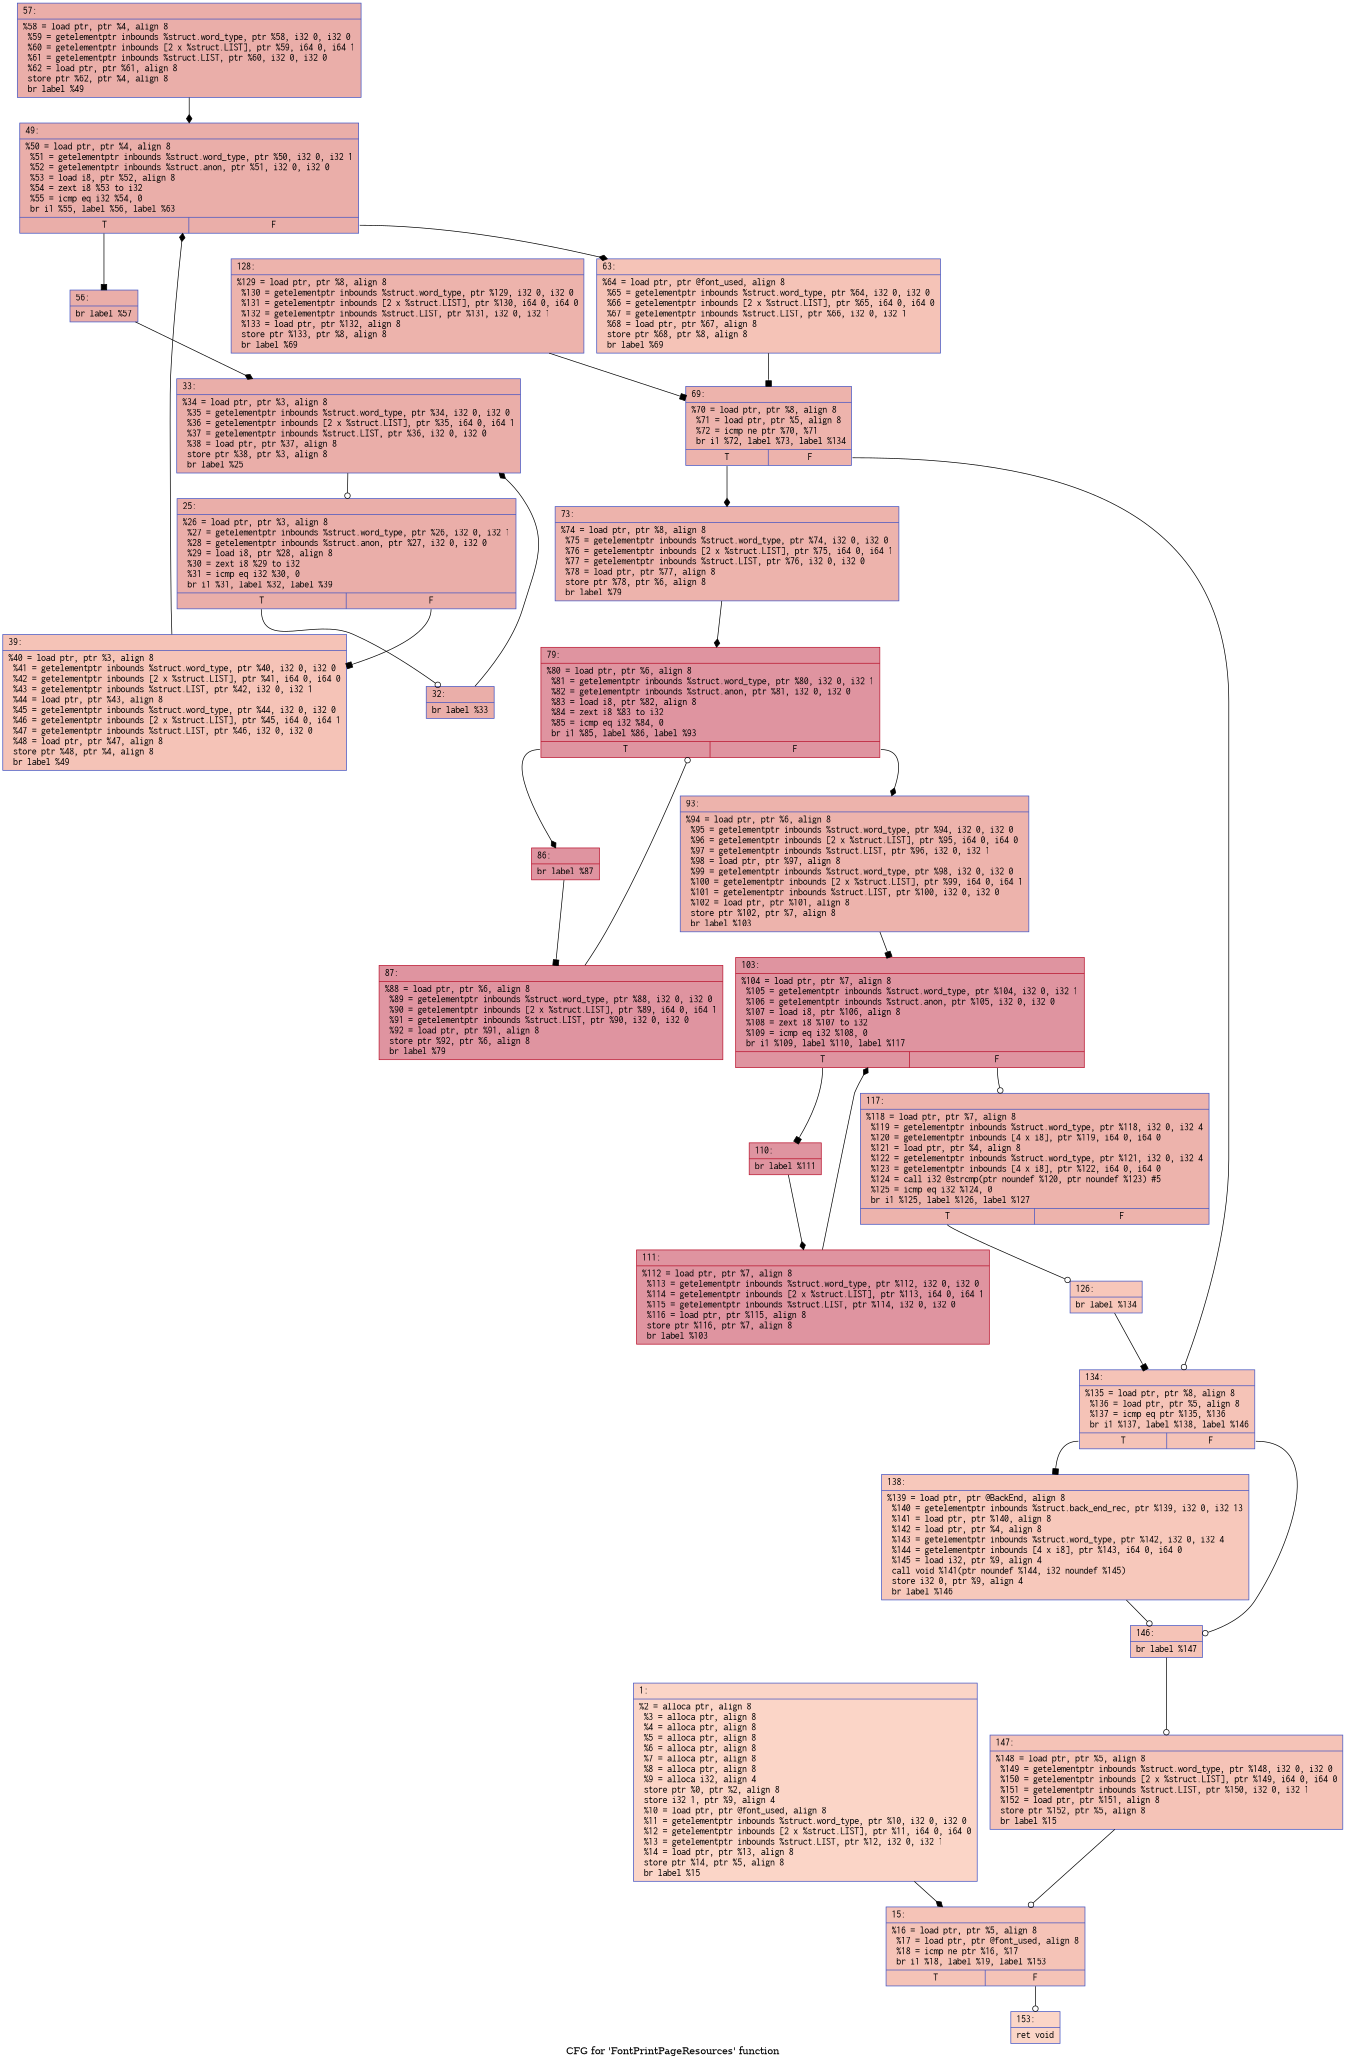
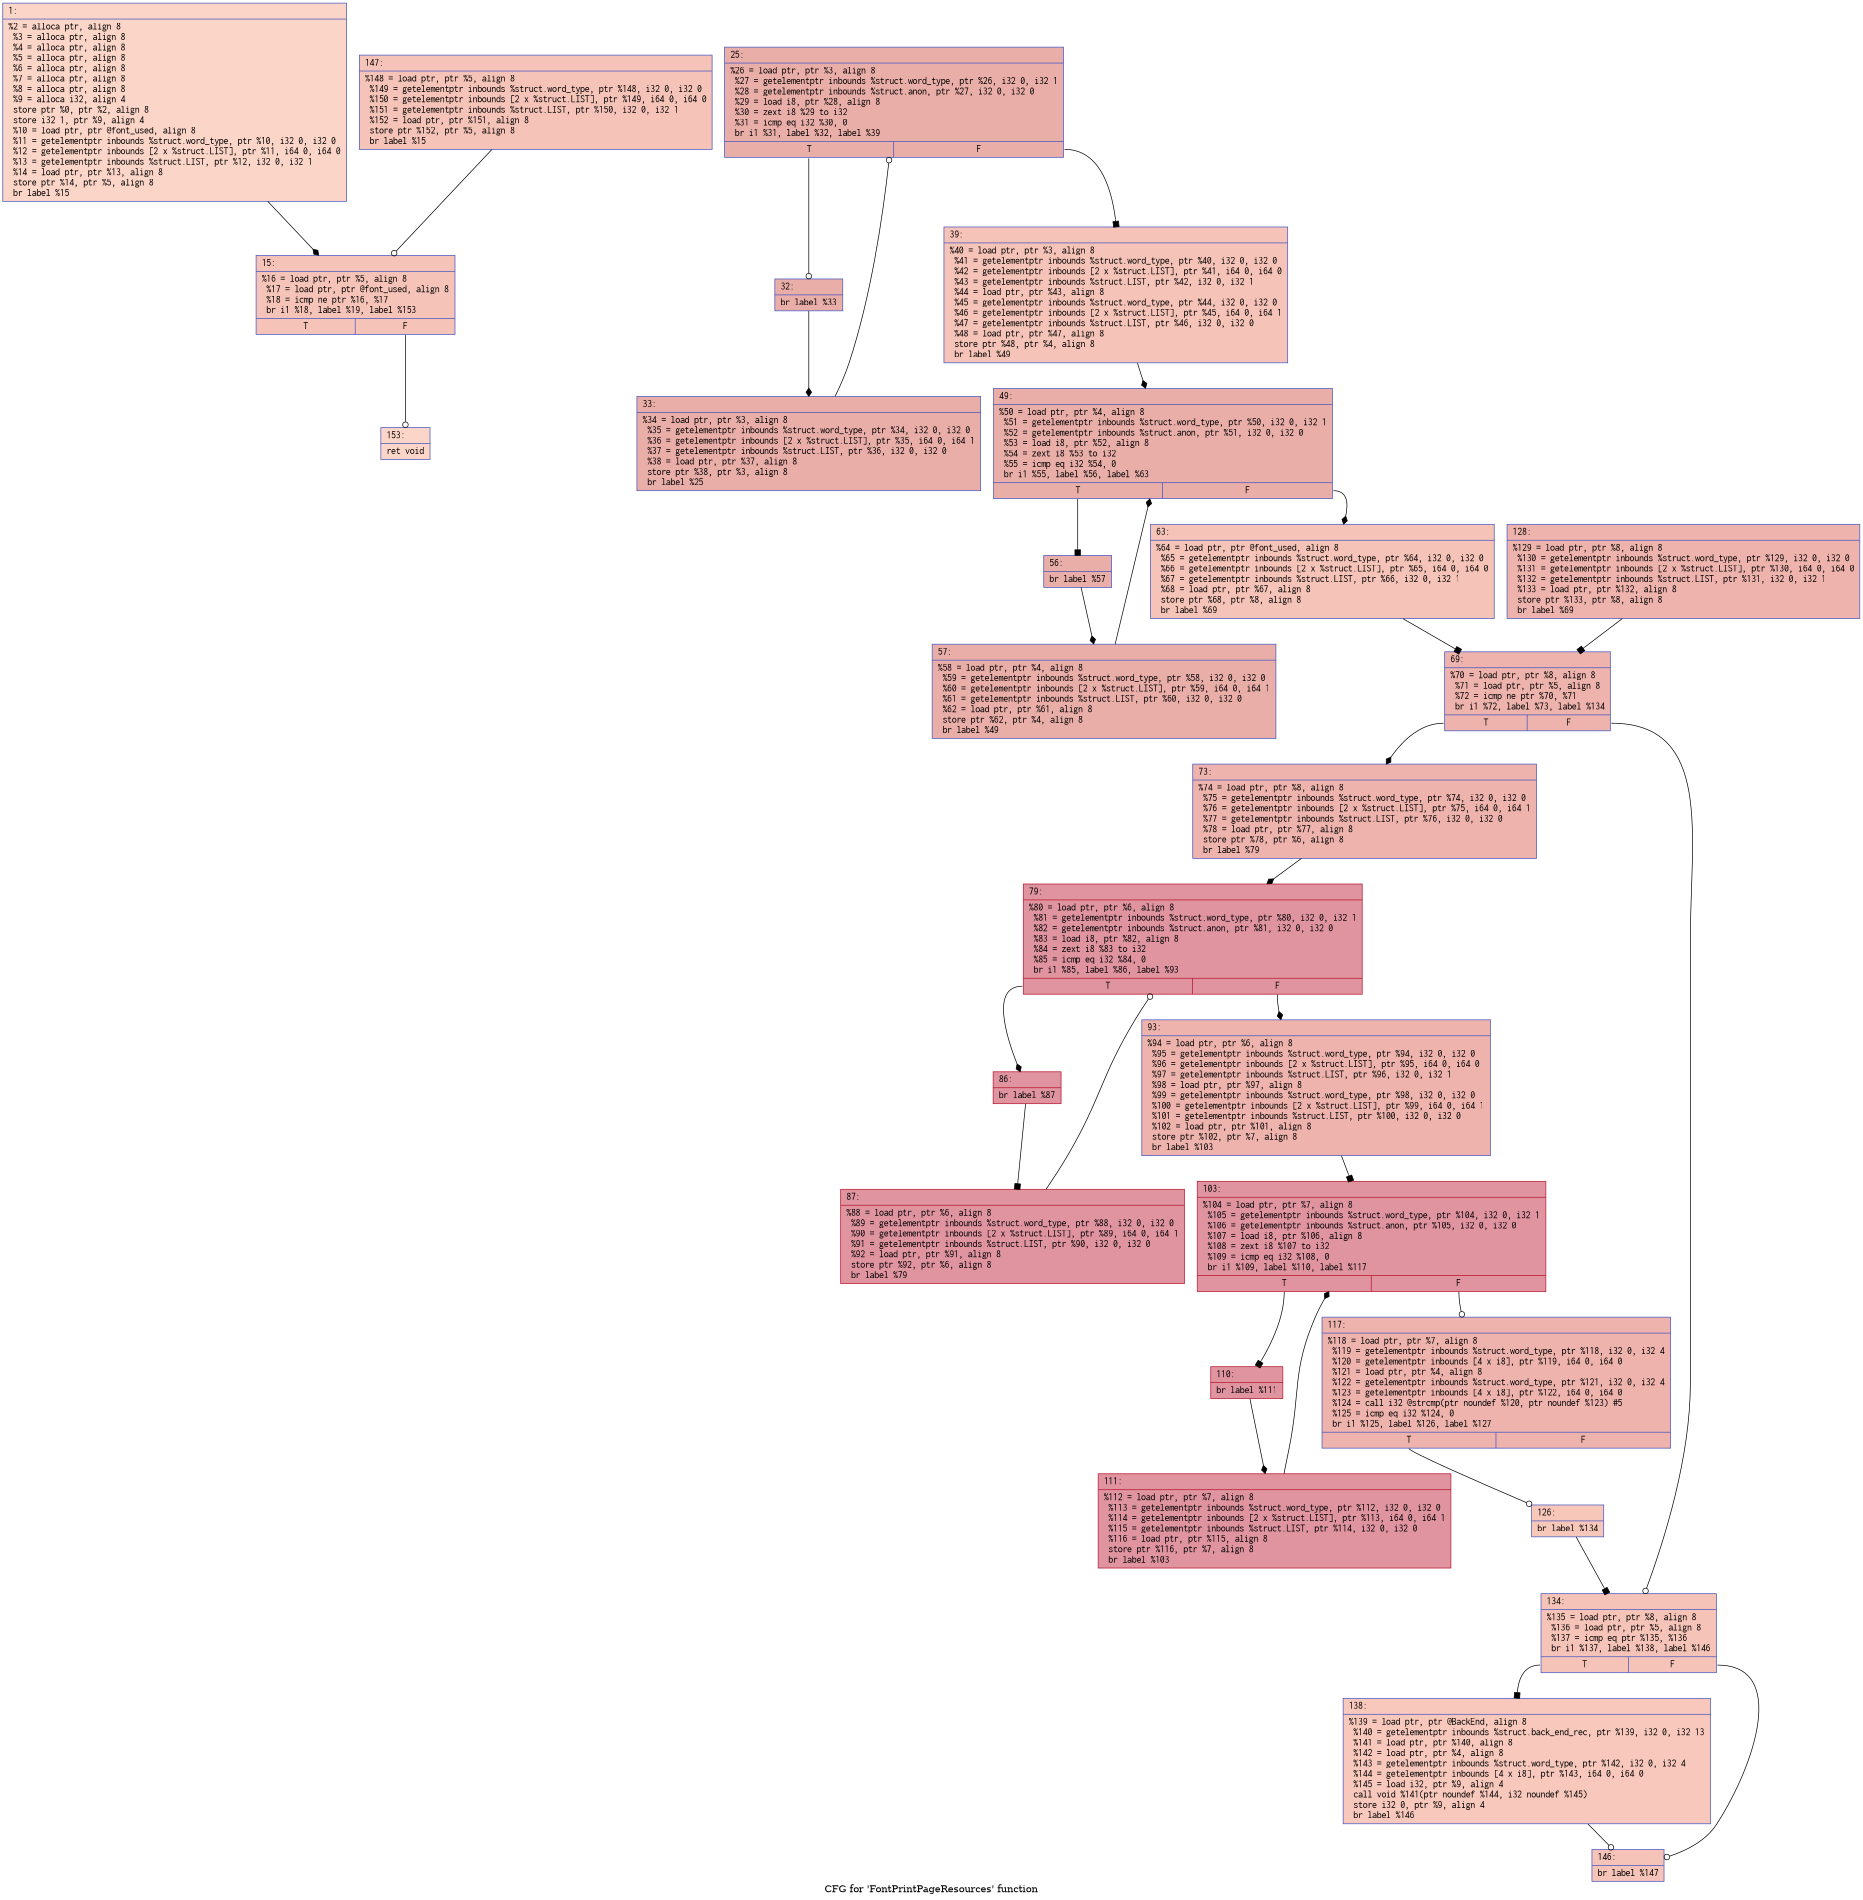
(190, 348) -> (1086, 612)
(1166, 1693) -> none
